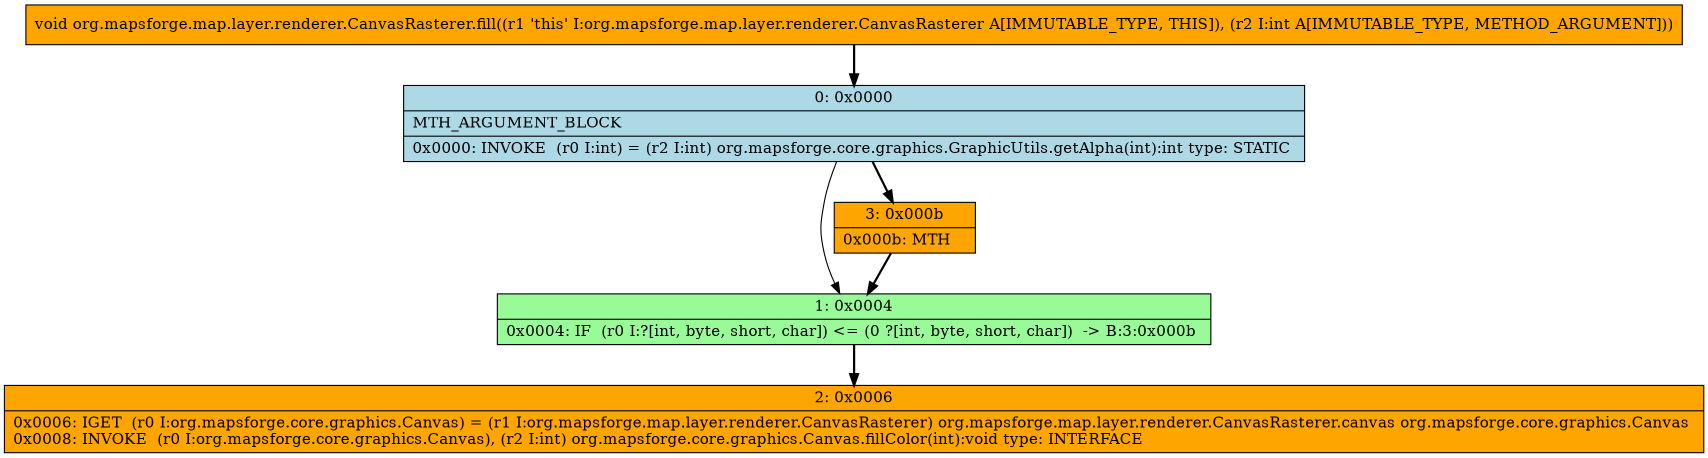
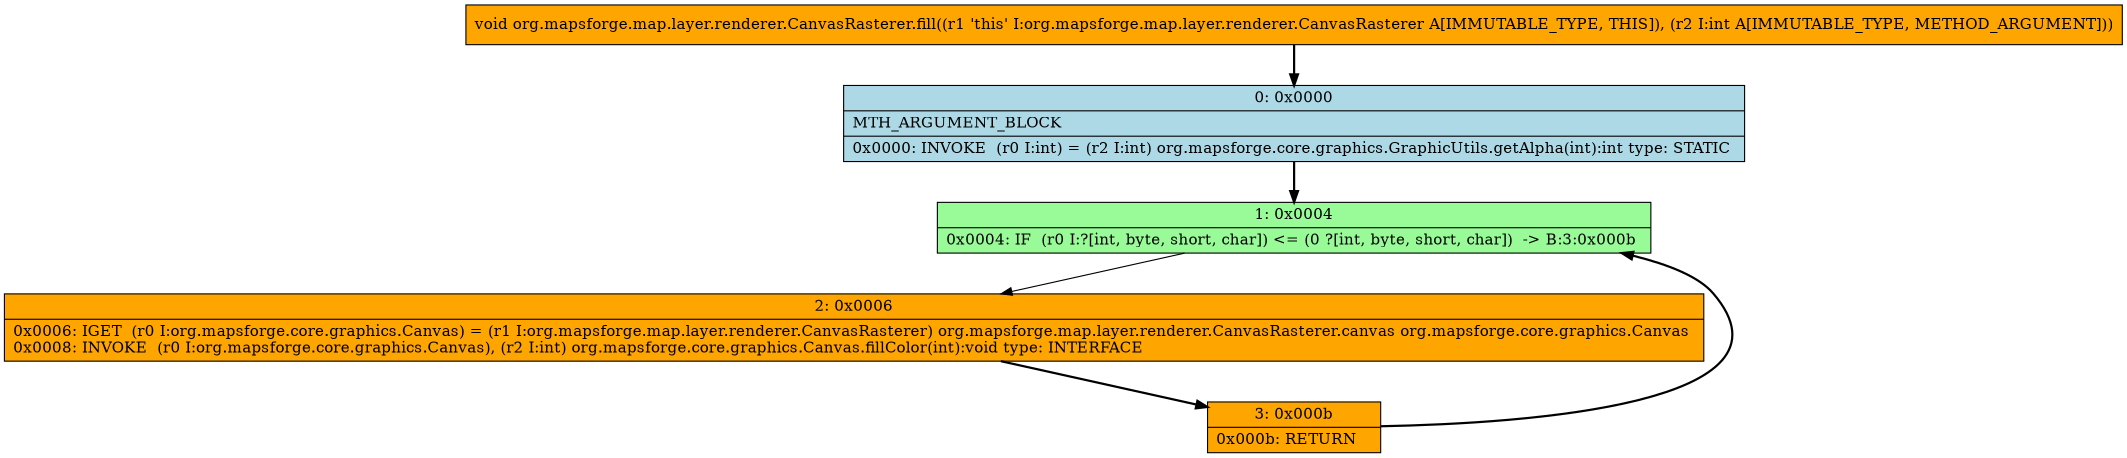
(880, 177) -> (1099, 383)
(821, 223) -> (1294, 176)
(905, 240) -> (1294, 439)
(854, 360) -> (1098, 272)
